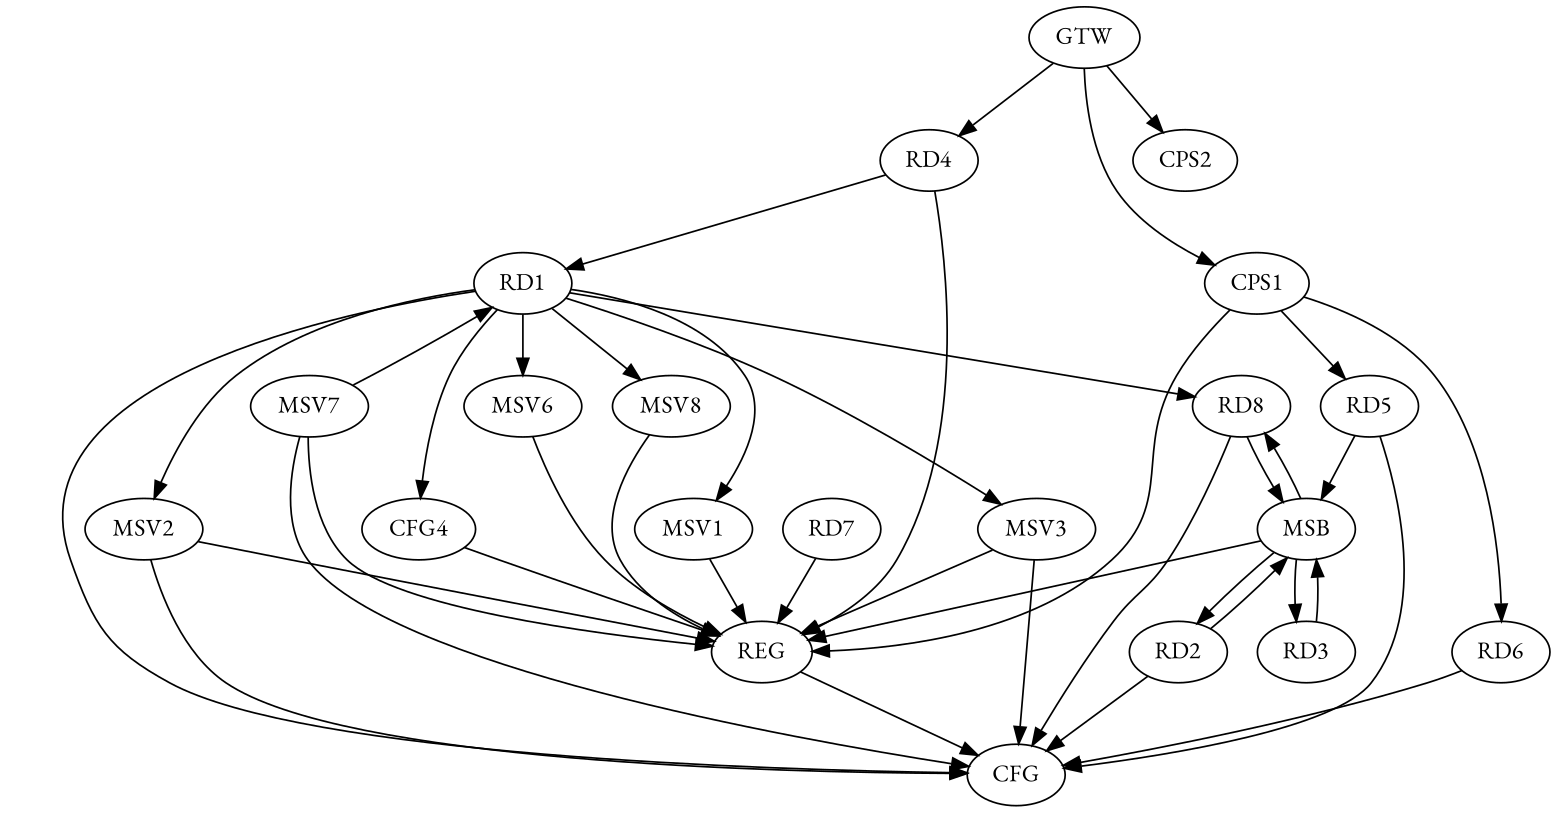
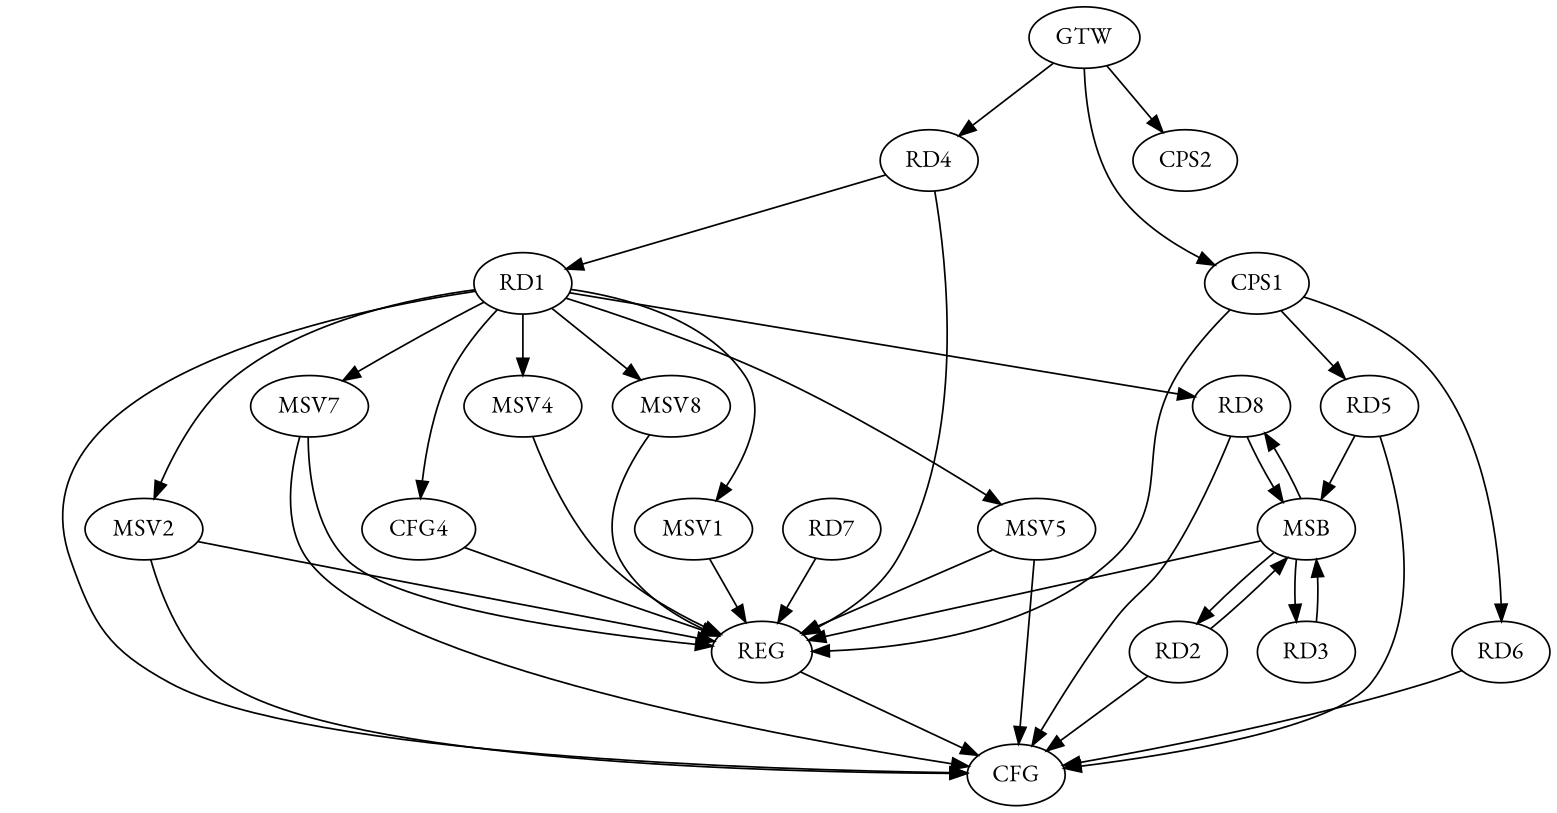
(416, 351) -> (421, 336)
(523, 406) -> (523, 406)
(1037, 529) -> (1037, 529)
